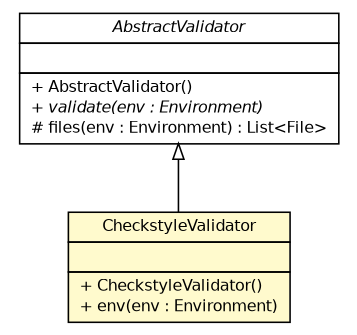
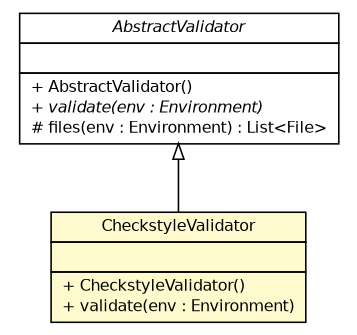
(179, 307) -> (178, 307)
